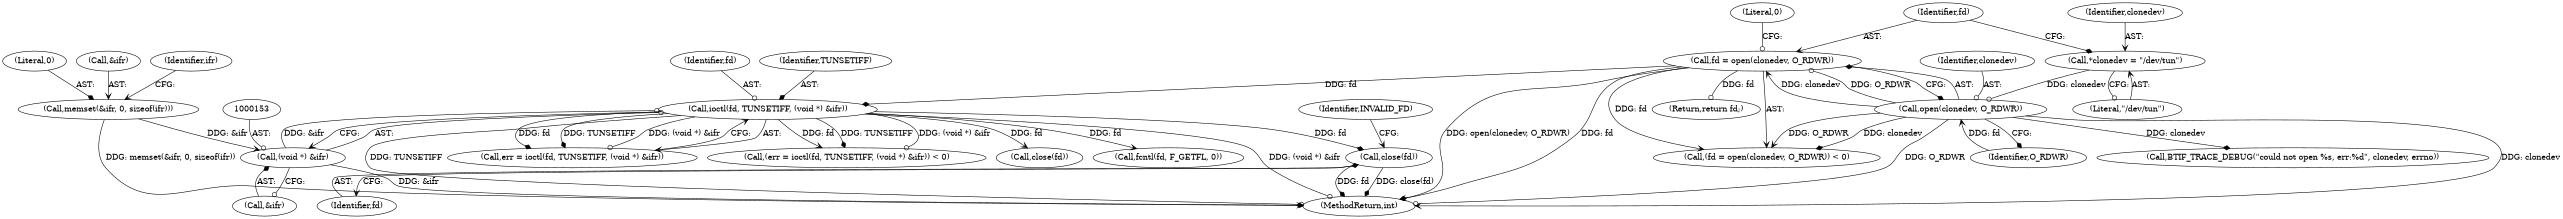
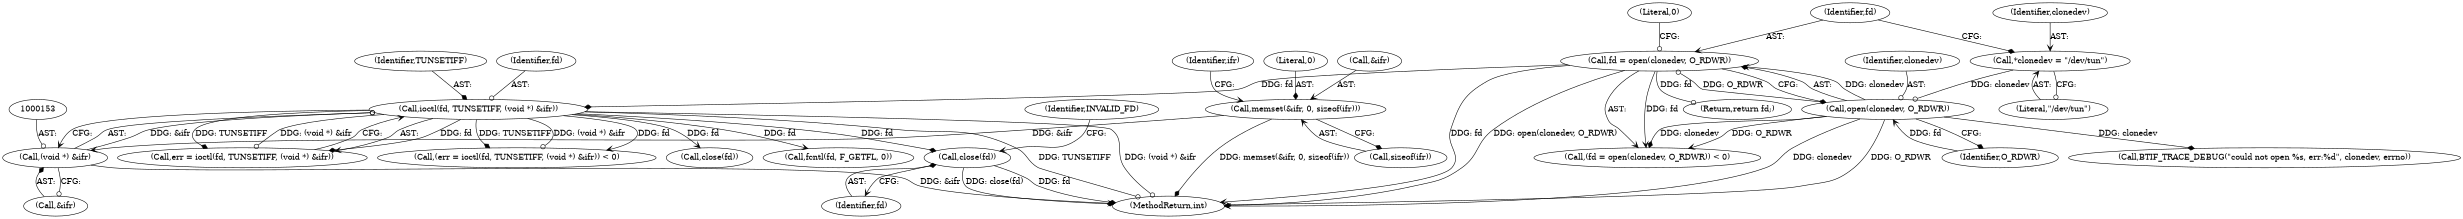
none -> (1401, 158)
